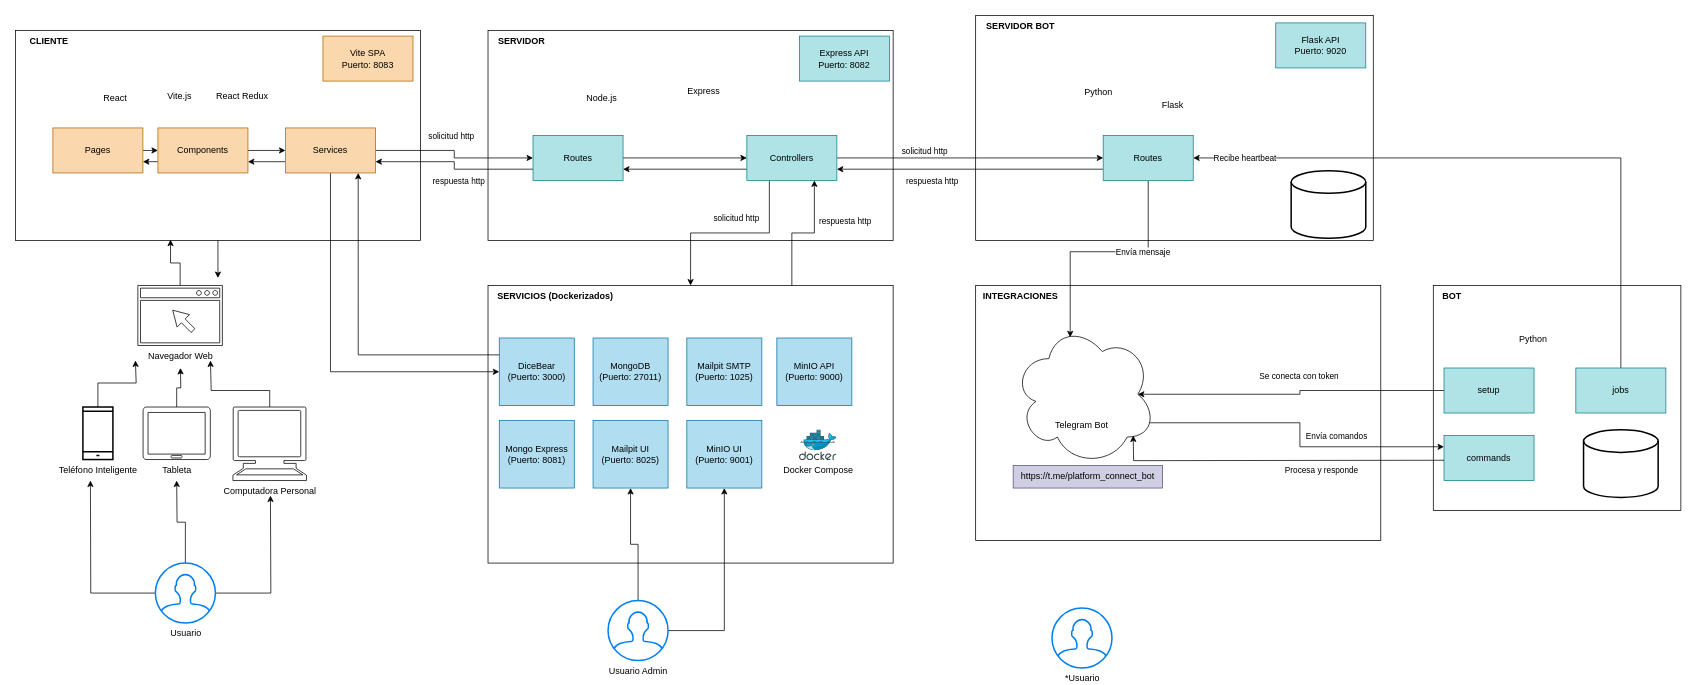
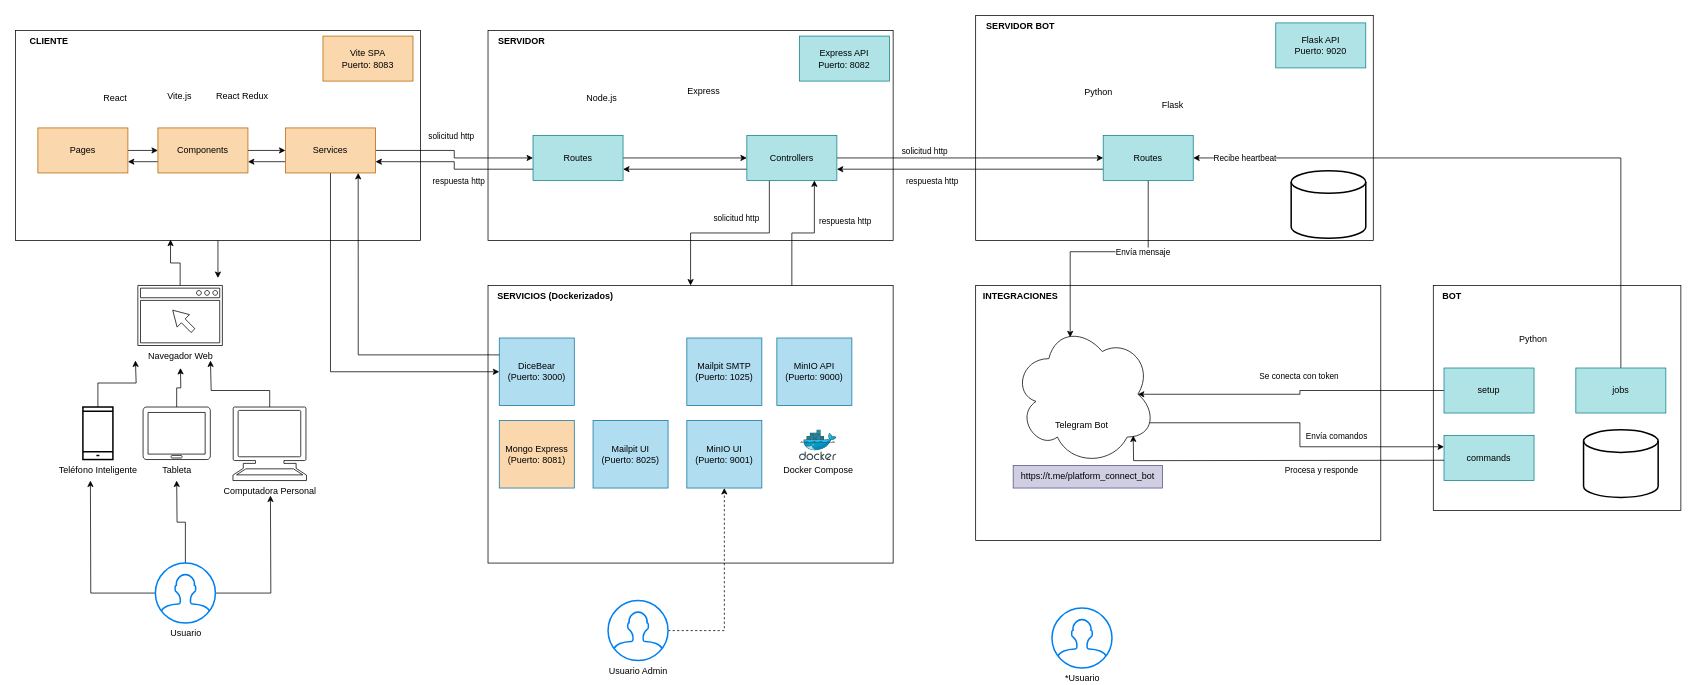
(98, 150) -> (83, 150)
(630, 372) -> none
(537, 454) -> (537, 454)
(630, 523) -> none
(724, 590) -> (724, 590)
